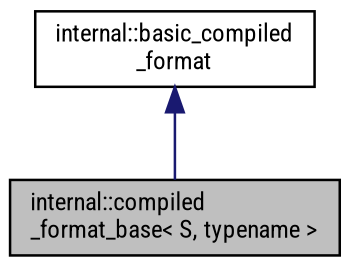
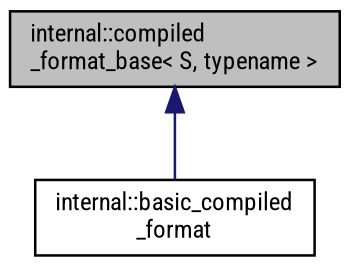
(175, 146) -> (175, 146)
